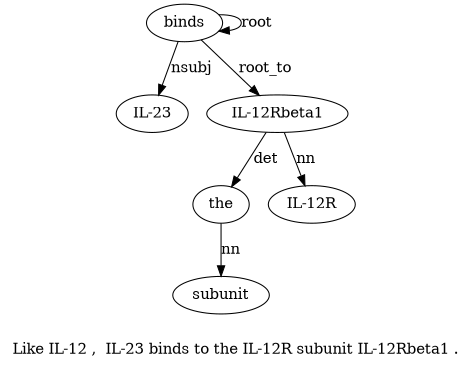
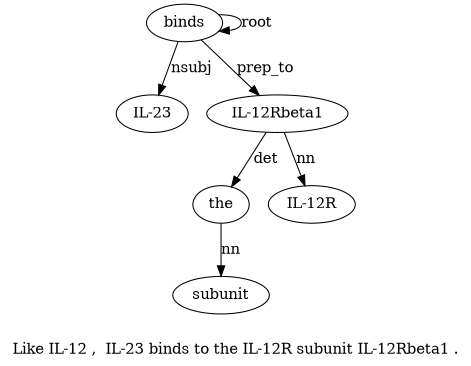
(265, 68) -> (265, 68)
